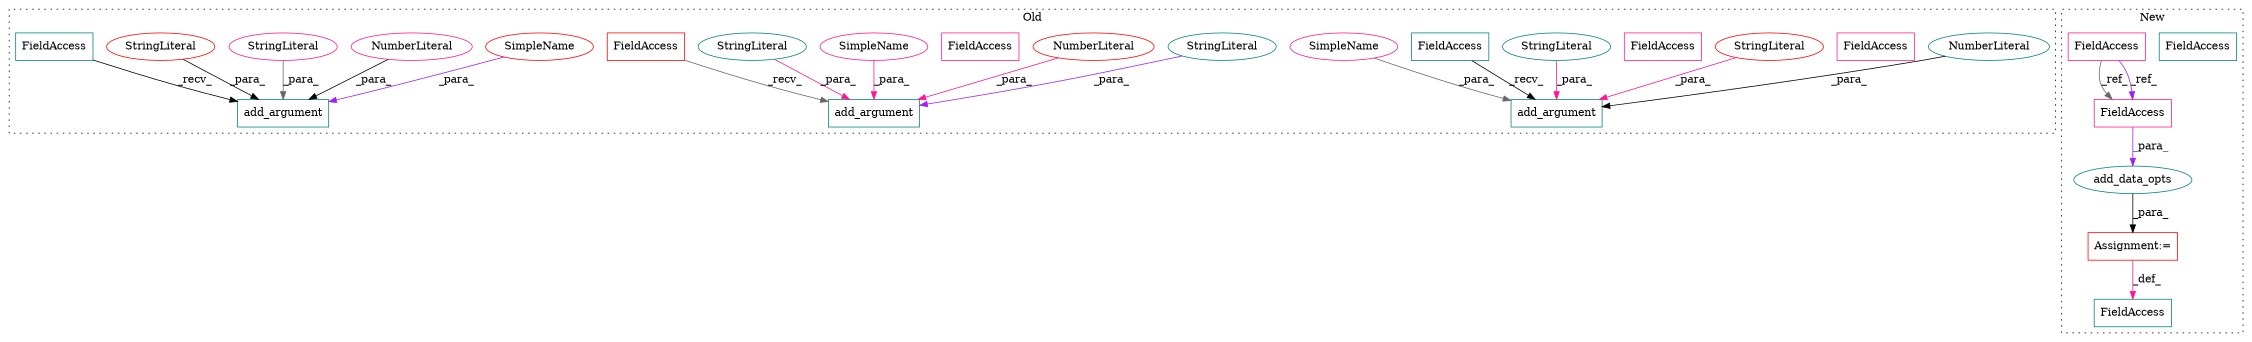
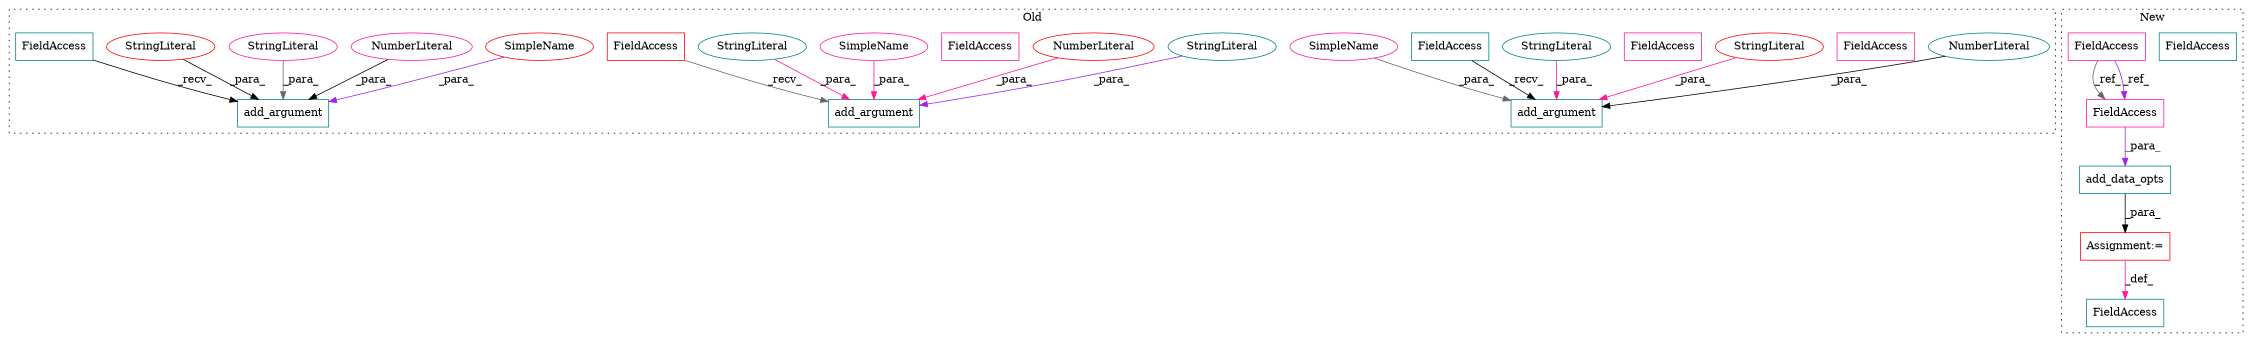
(2133, 180) -> (2125, 180)
